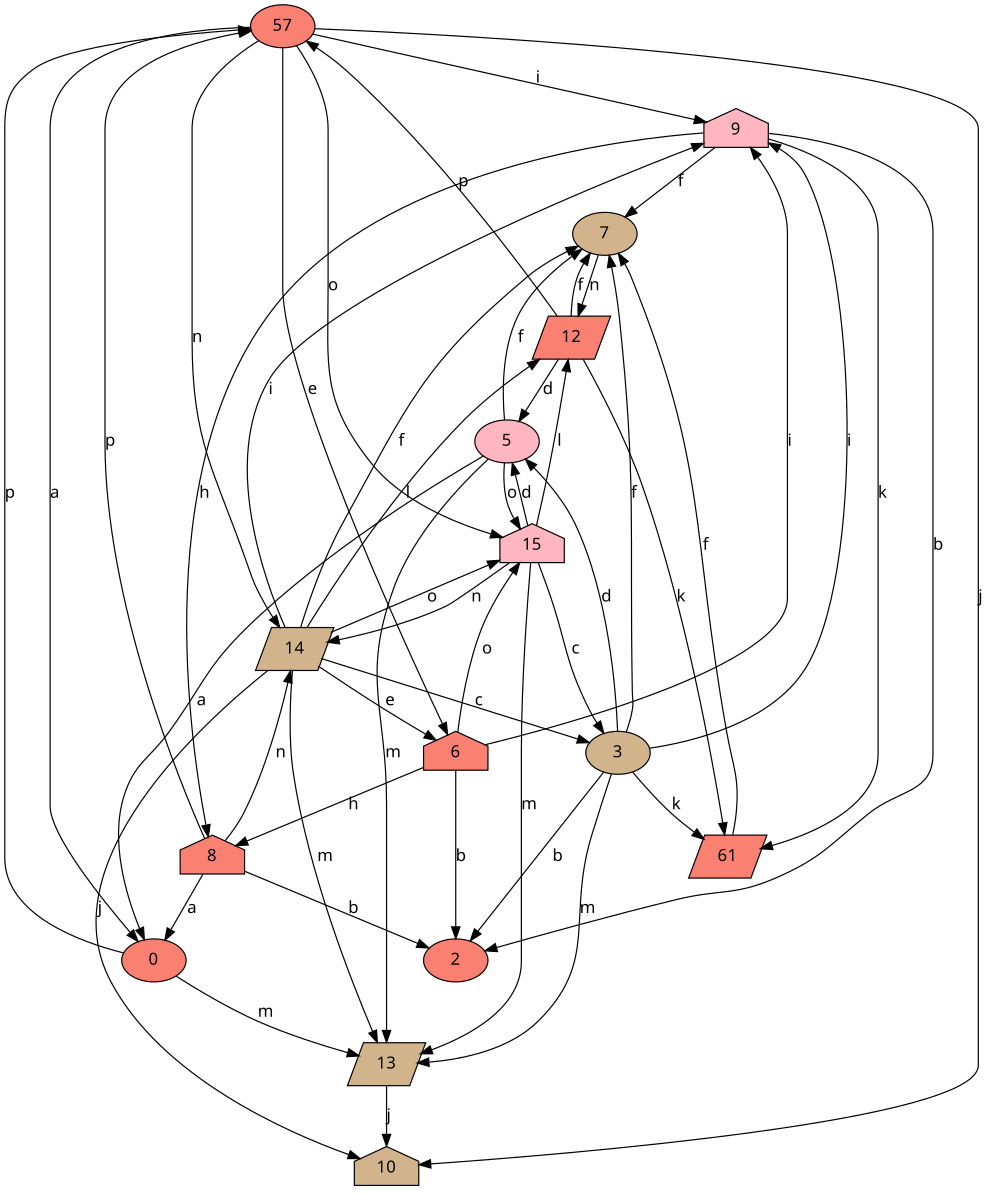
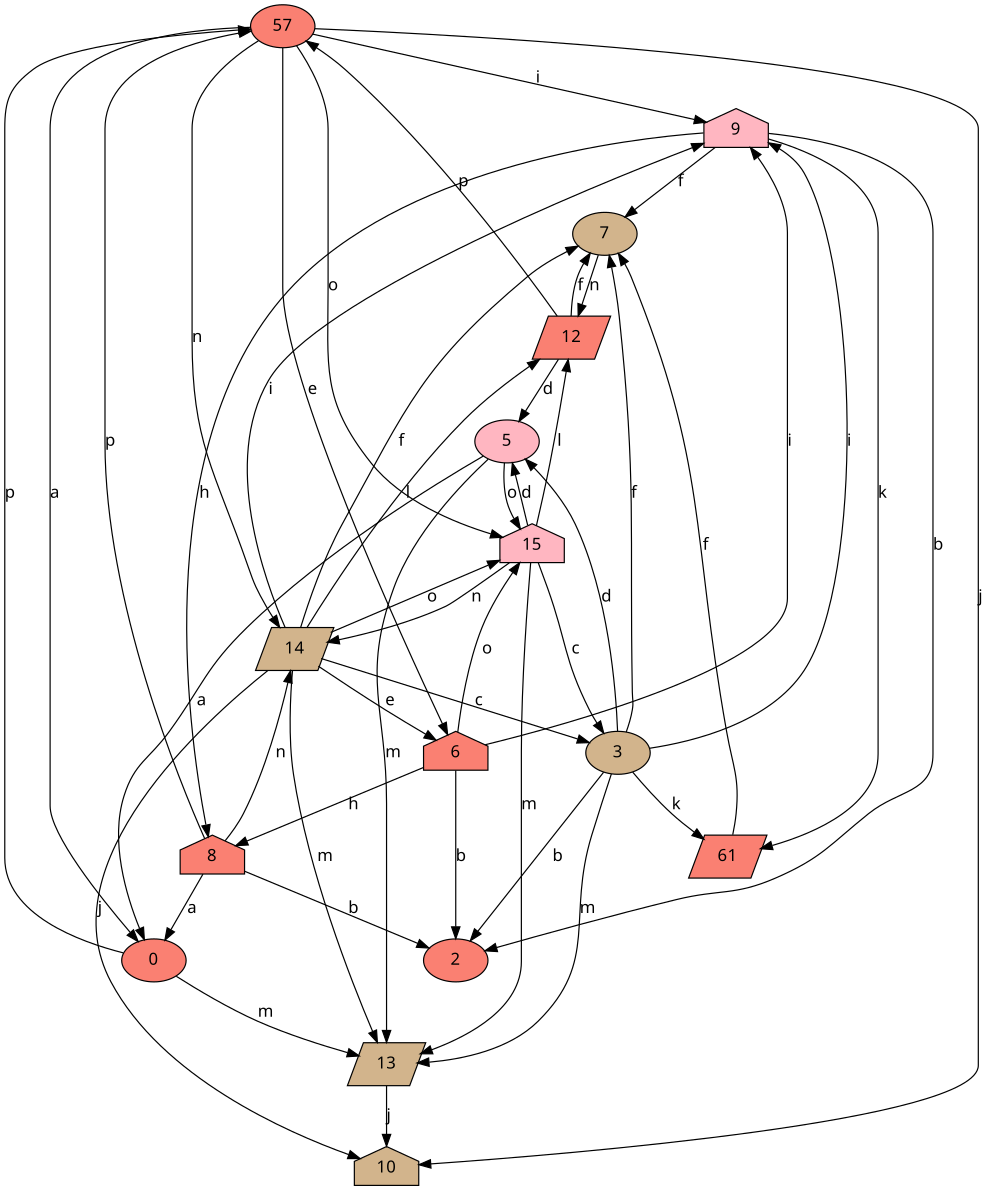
(513, 328) -> none
(673, 585) -> none
